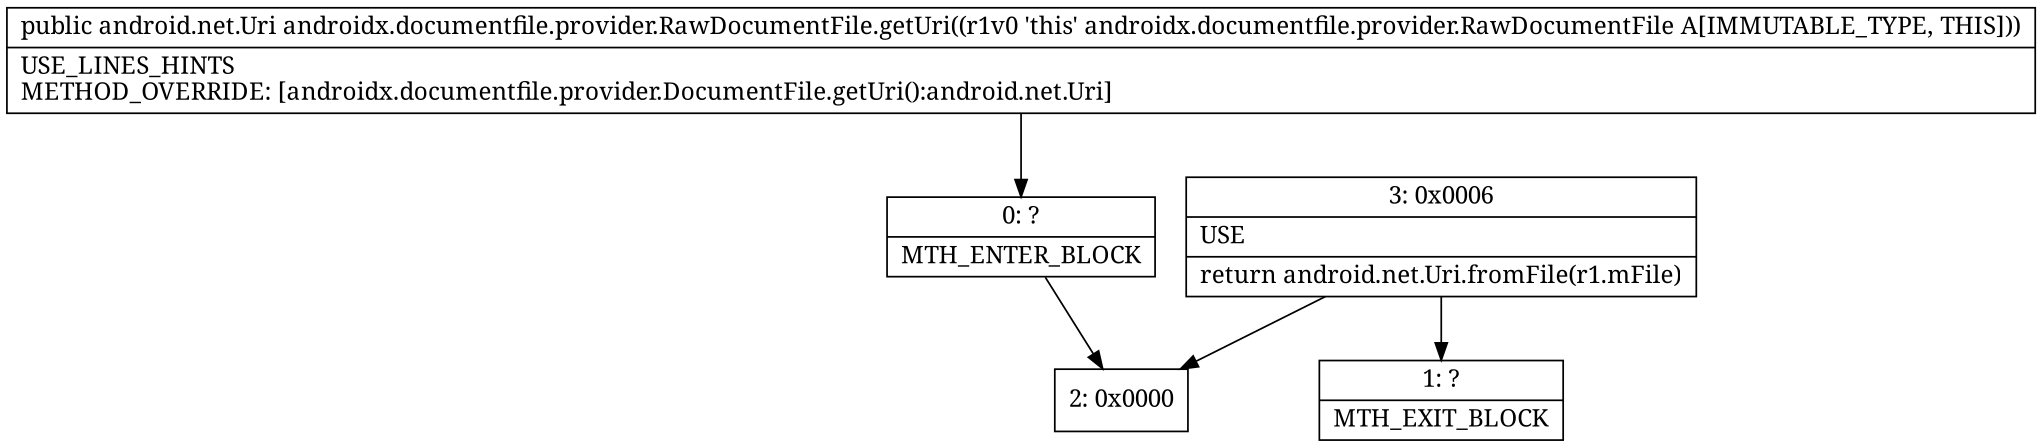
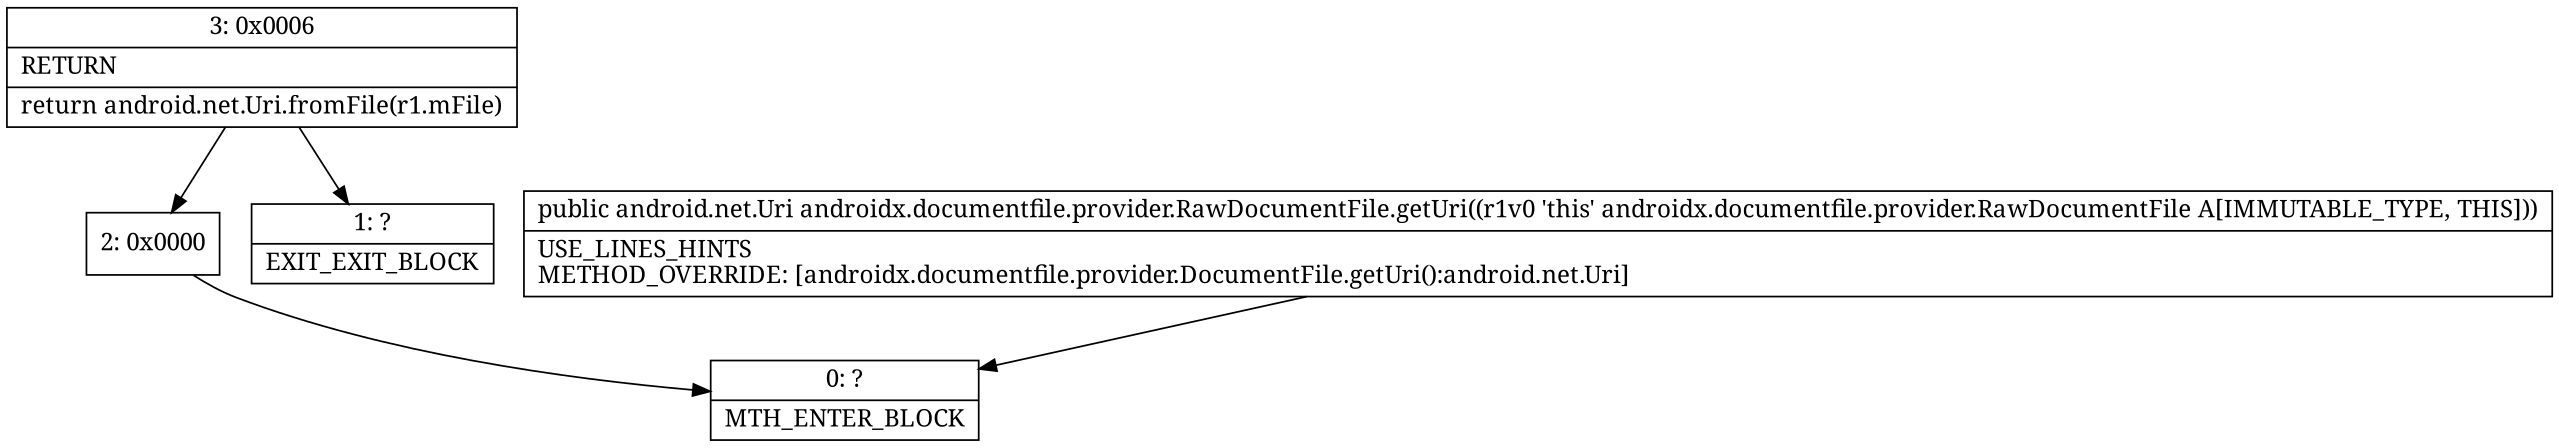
(1223, 236) -> (69, 67)
(1069, 316) -> (438, 354)
(1441, 419) -> (373, 263)
